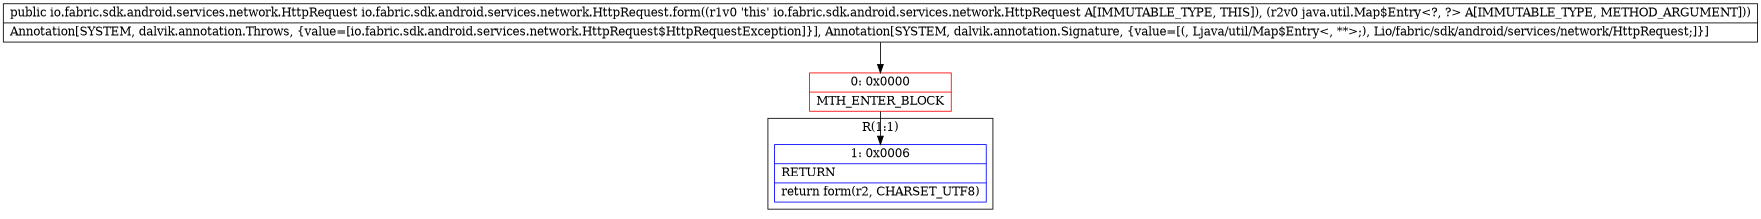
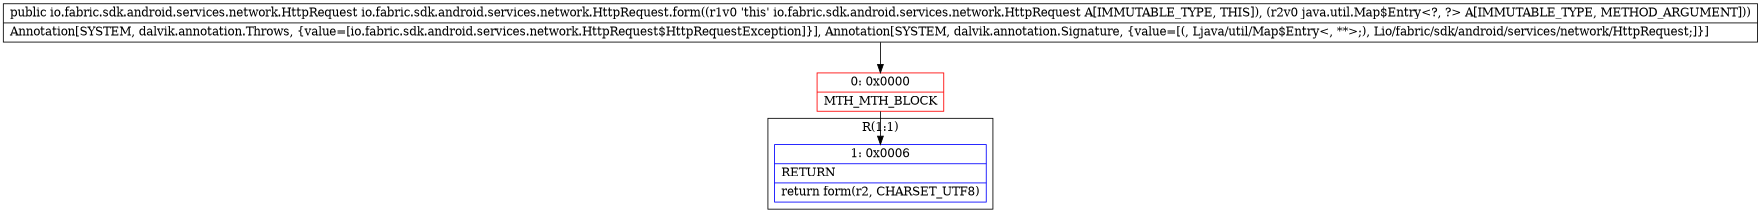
(880, 101) -> (880, 101)
